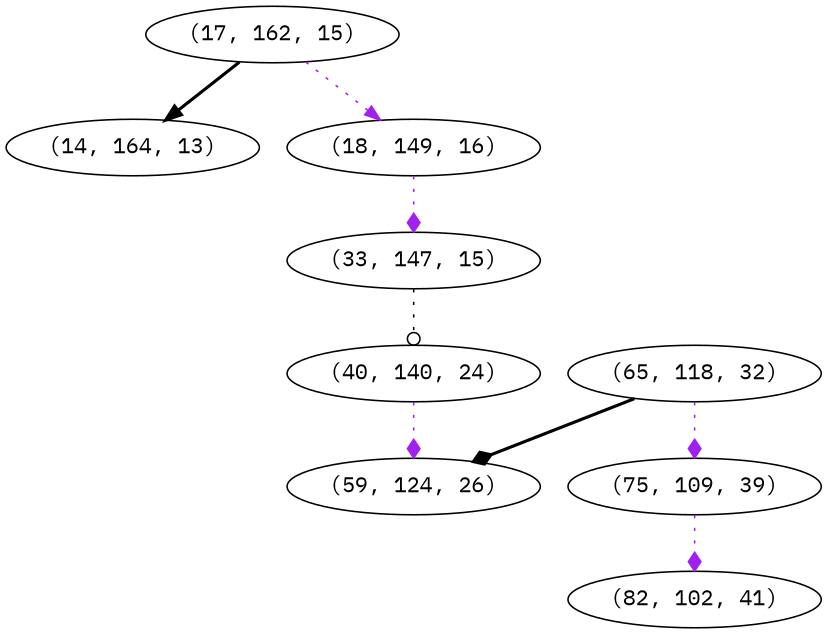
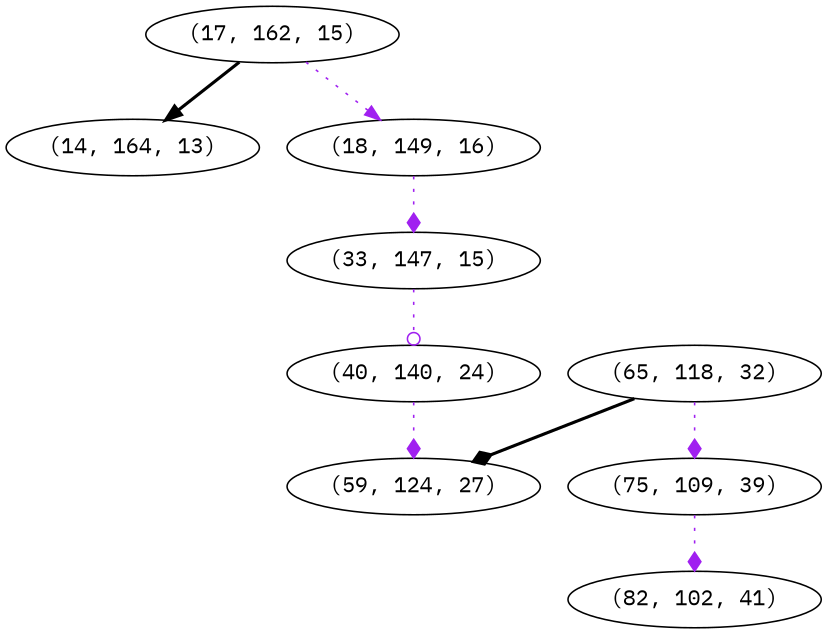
(414, 311) -> (414, 311)
(414, 487) -> (414, 487)
